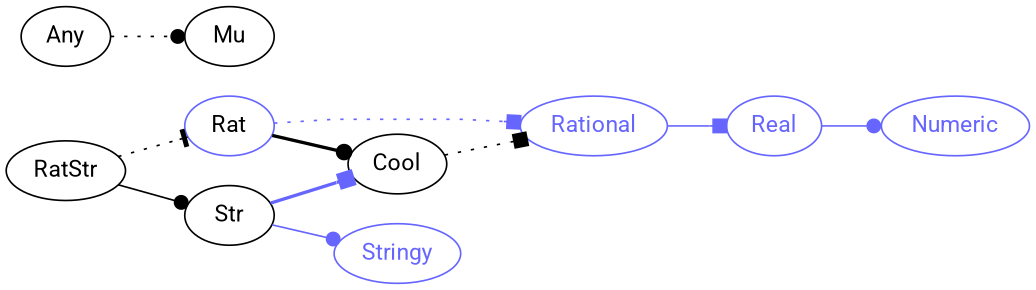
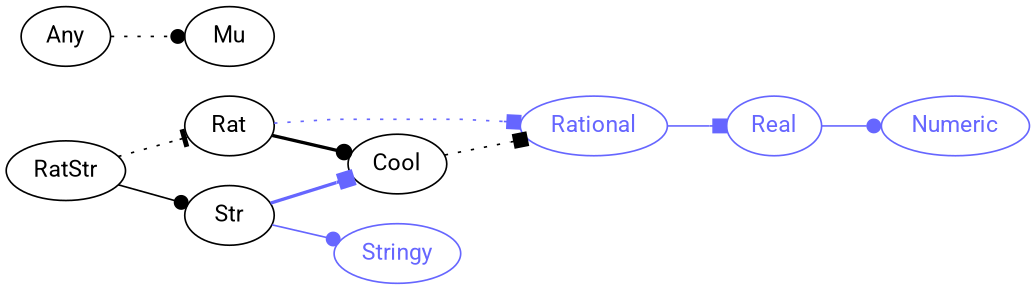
(229, 126) -> (229, 126)
